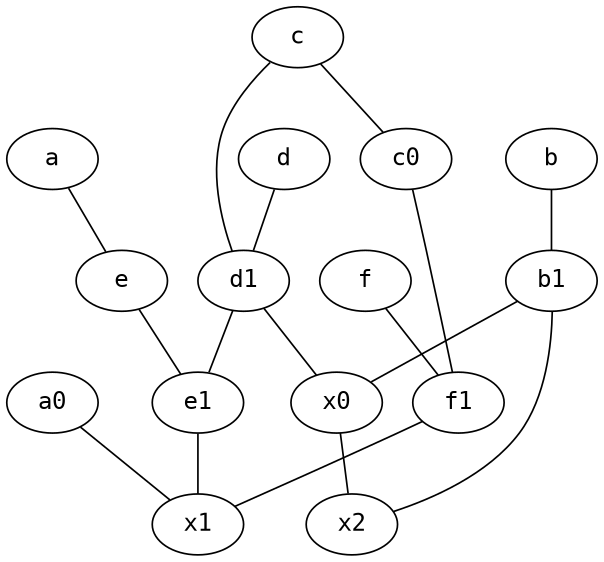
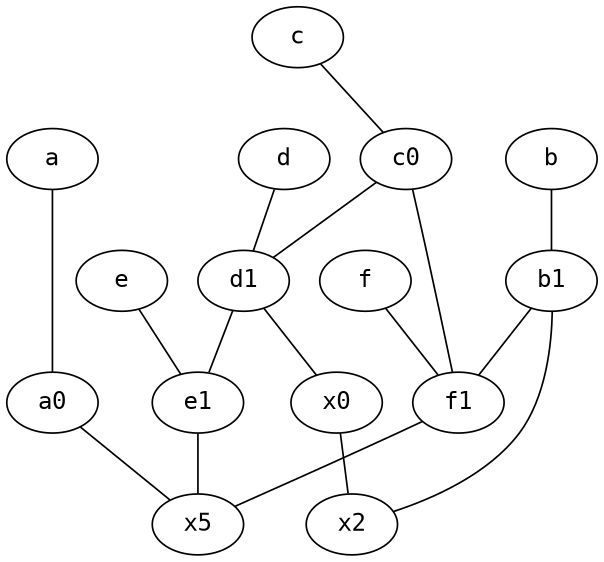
(218, 150) -> (325, 220)
(87, 220) -> (52, 281)
(455, 336) -> (505, 342)
(198, 524) -> (198, 524)
